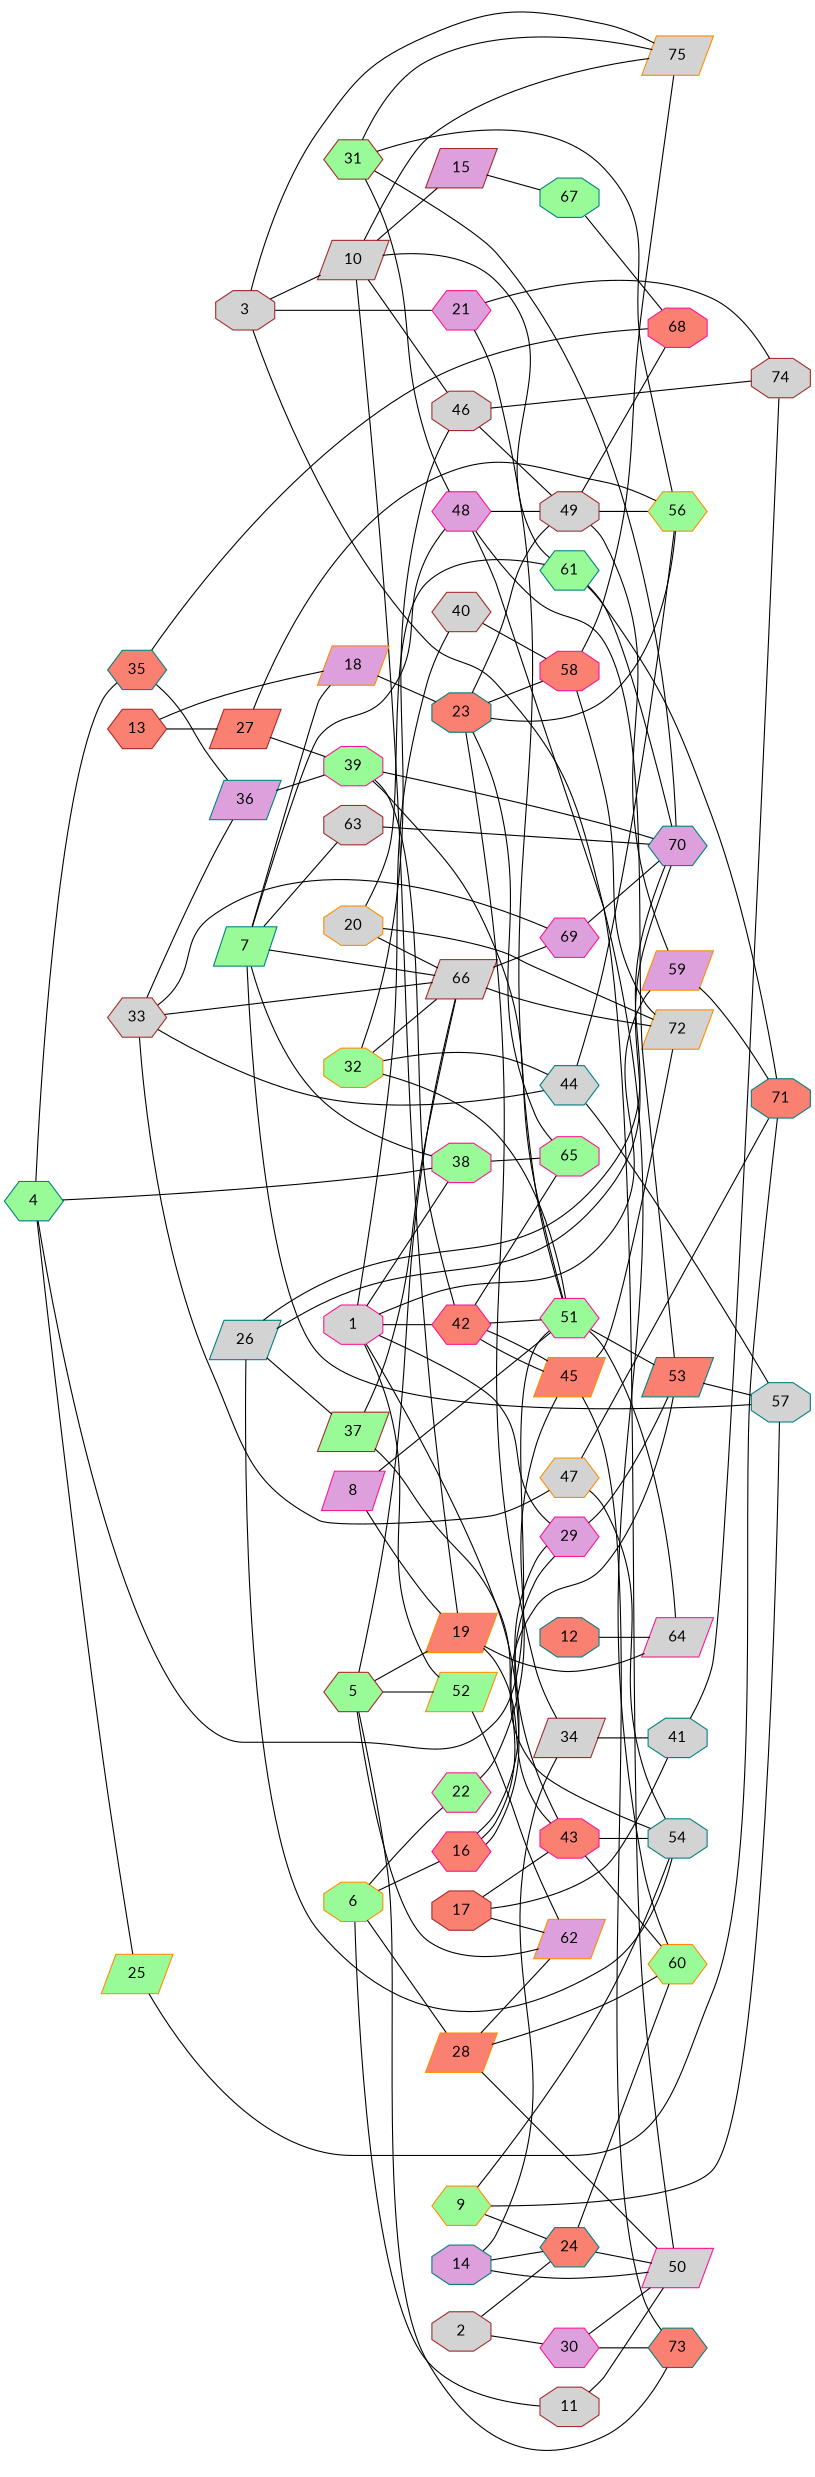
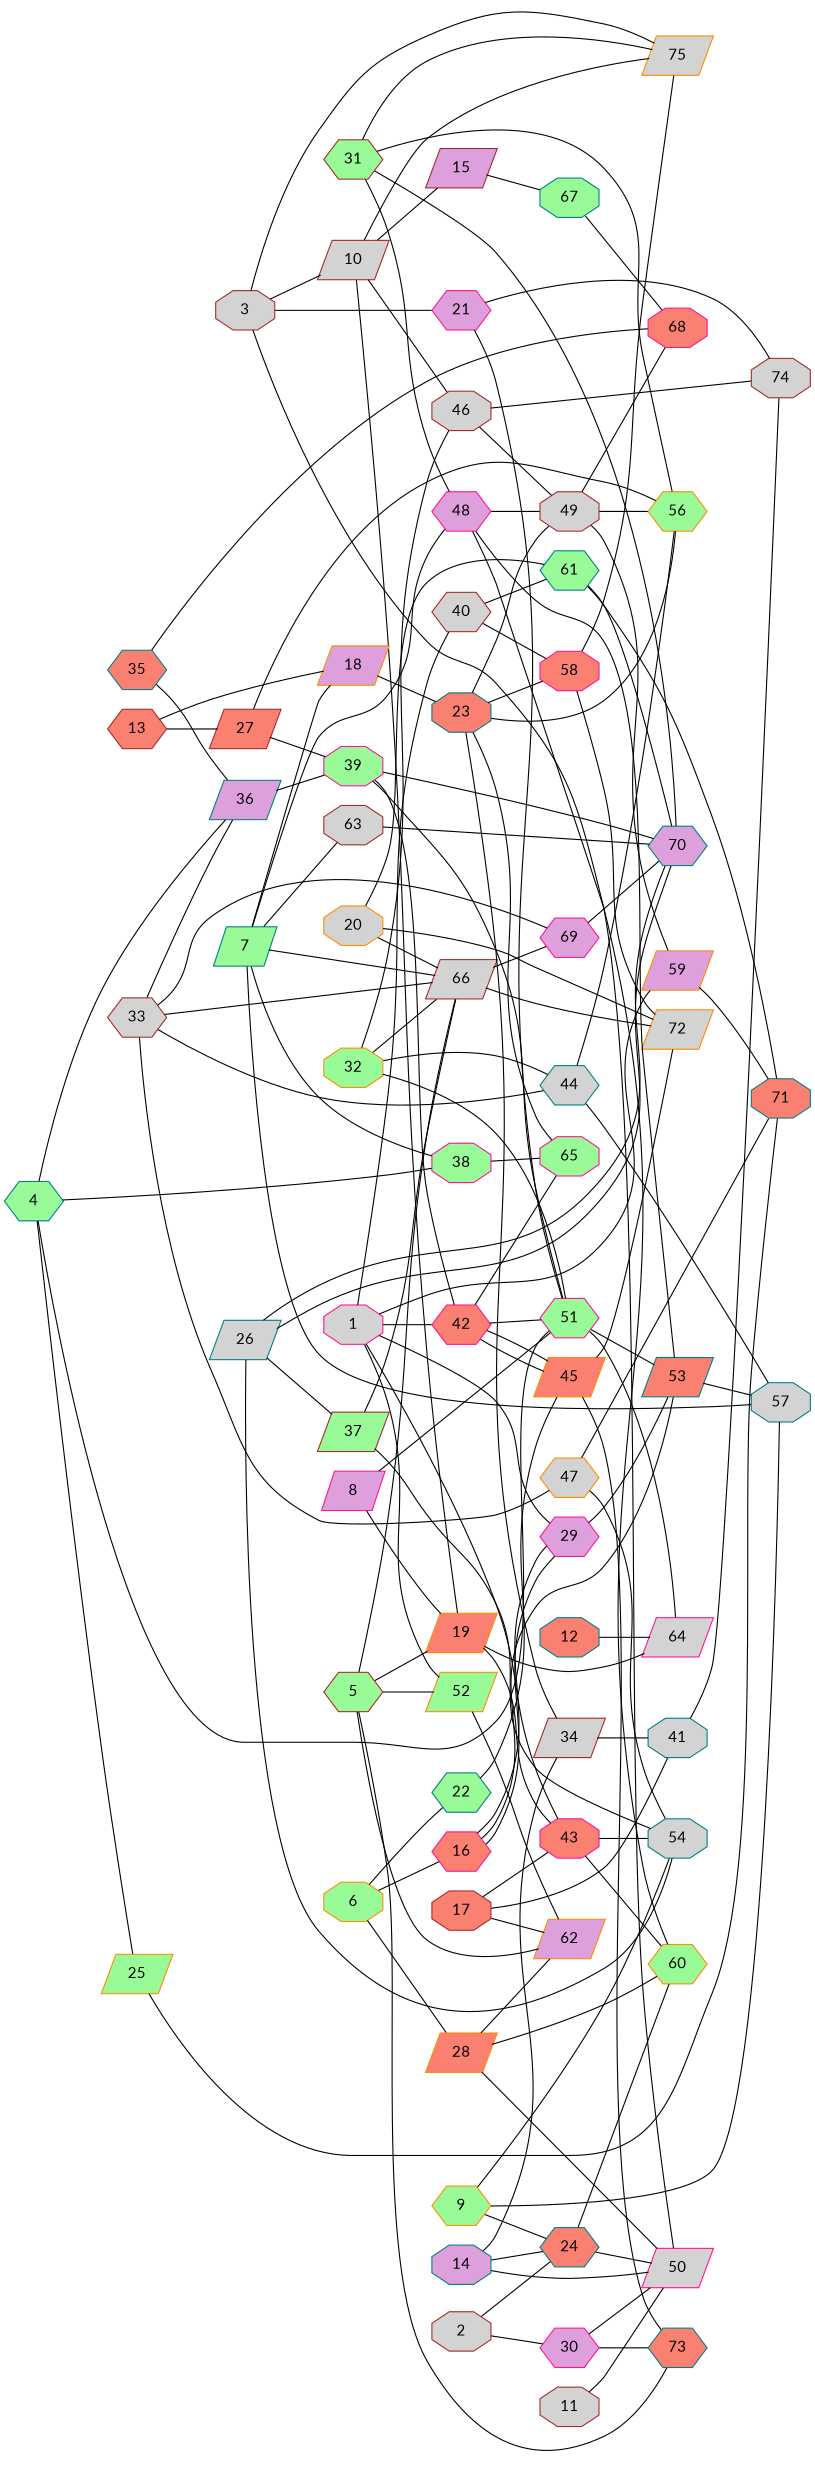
(530, 359) -> (516, 591)
(55, 927) -> (104, 986)
(403, 1250) -> none
(461, 1793) -> (461, 1793)
(379, 2207) -> none
